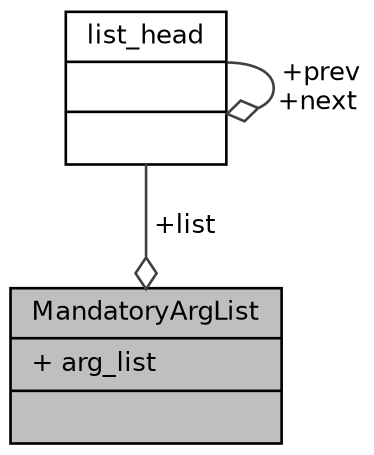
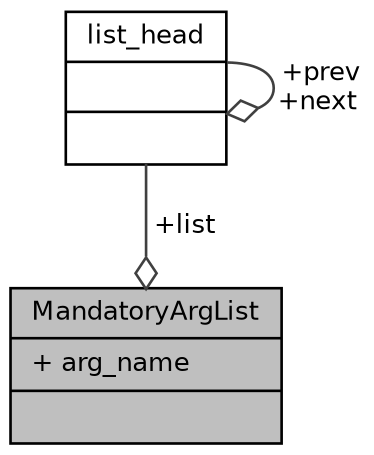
(95, 363) -> (112, 363)
